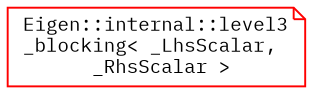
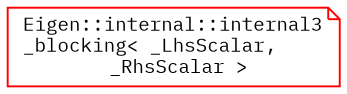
(156, 47) -> (174, 47)
